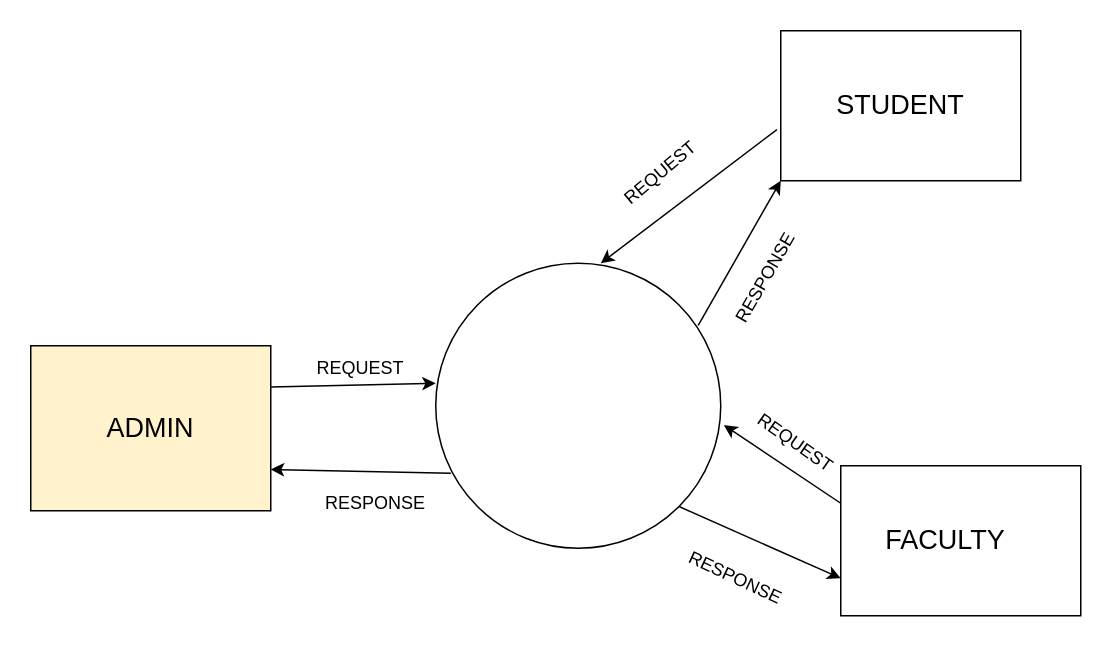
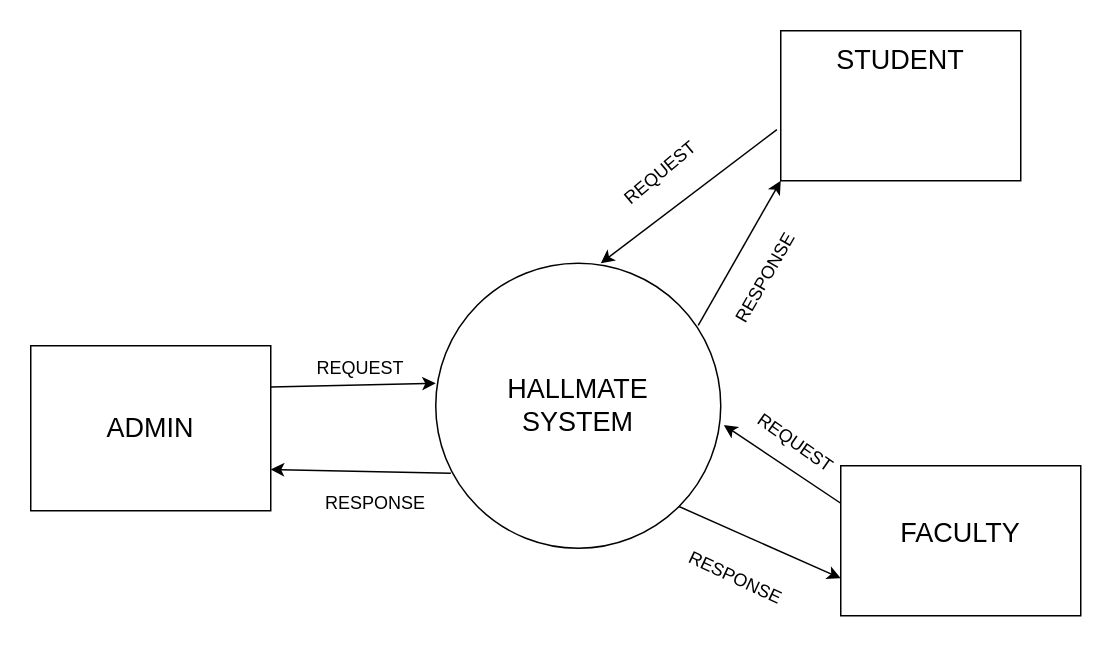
(901, 106) -> (901, 61)
none -> (578, 406)
(151, 428) -> (151, 428)
(946, 541) -> (961, 533)
